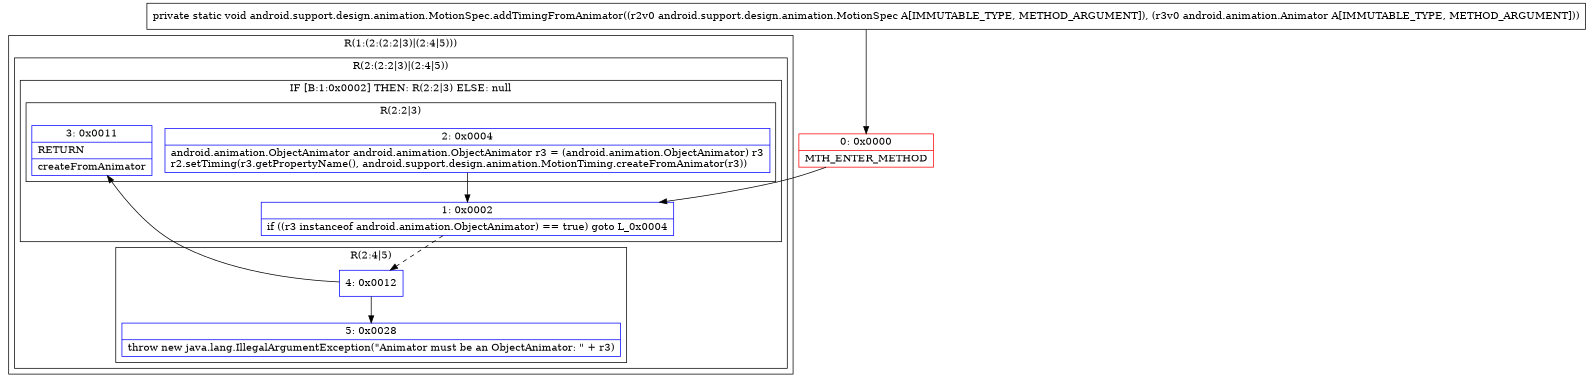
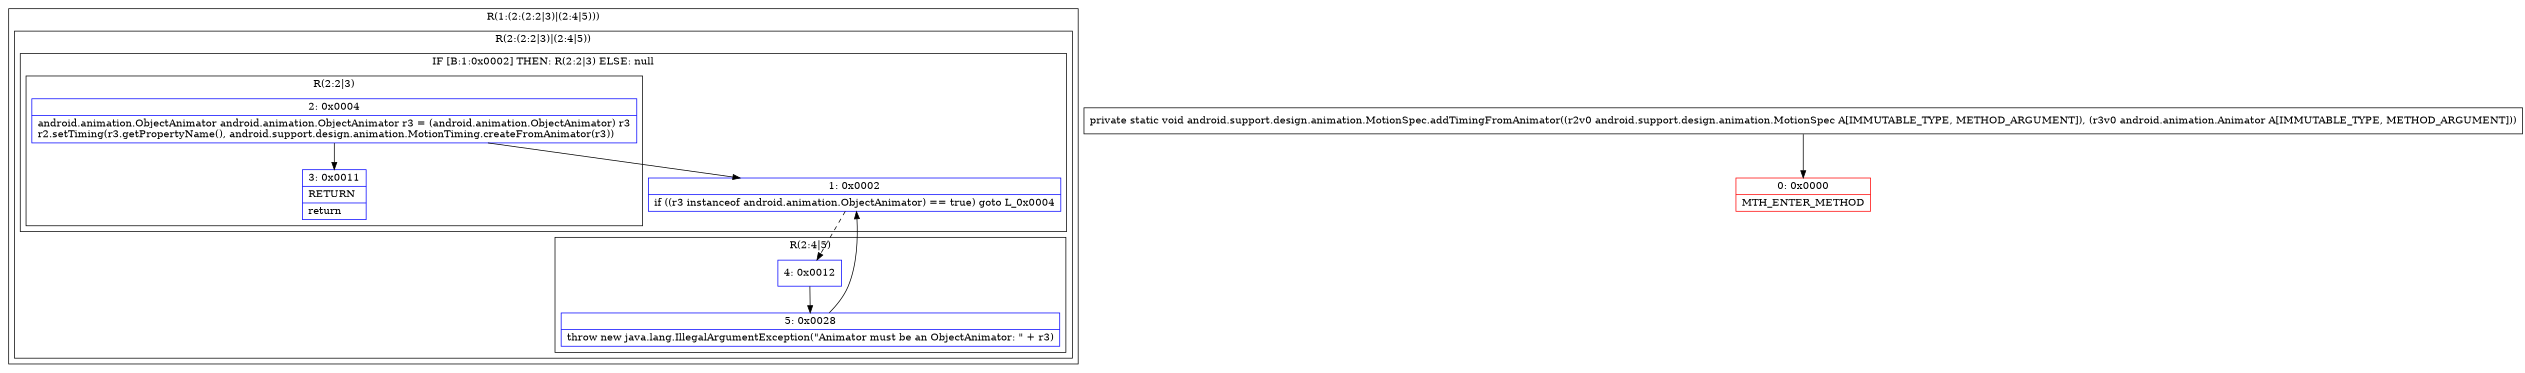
(92, 167) -> (325, 211)
(747, 188) -> (853, 269)
(212, 259) -> (334, 153)
